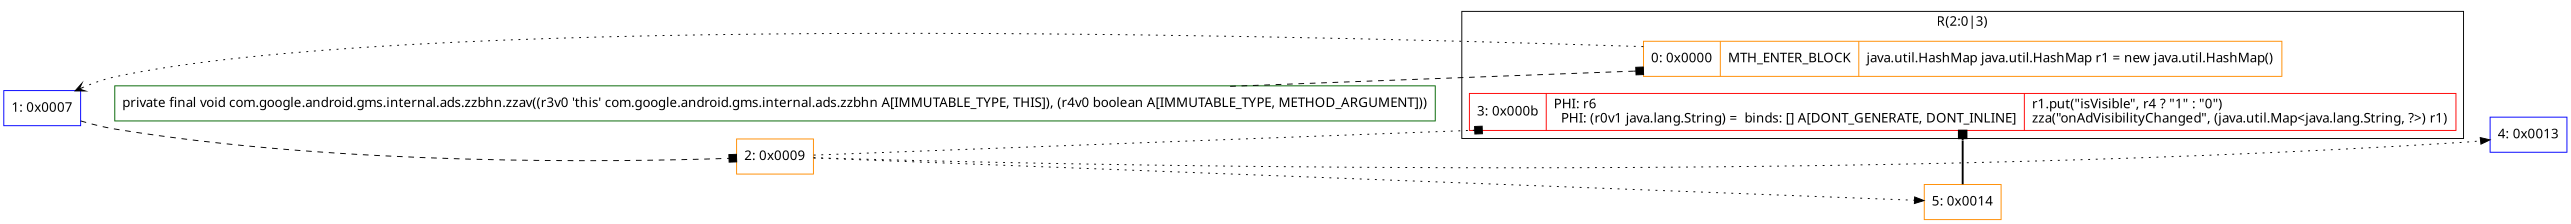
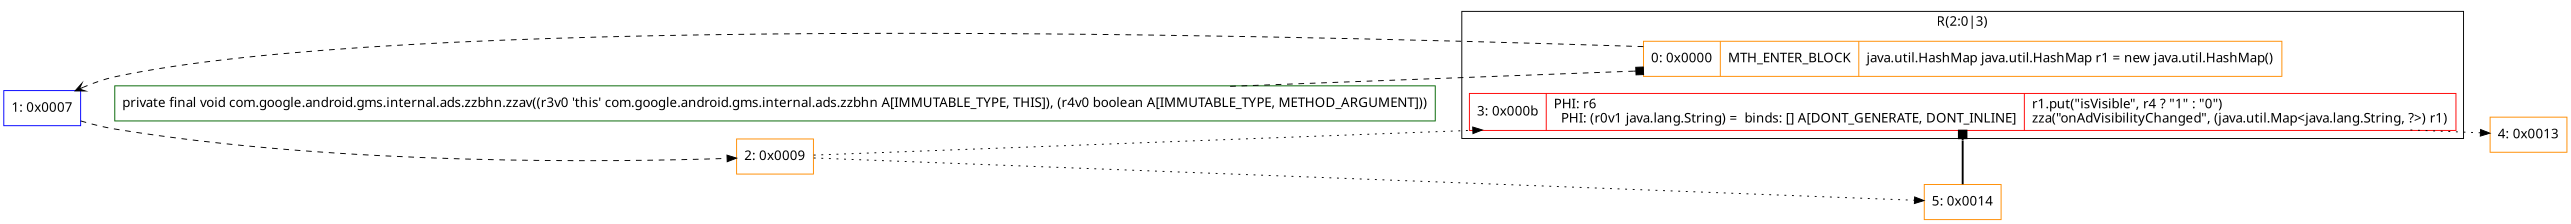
(862, 34) -> (862, 34)
(2529, 135) -> (2529, 135)
(1143, 143) -> (1143, 143)
(403, 157) -> (403, 157)
(1647, 167) -> (2445, 131)
